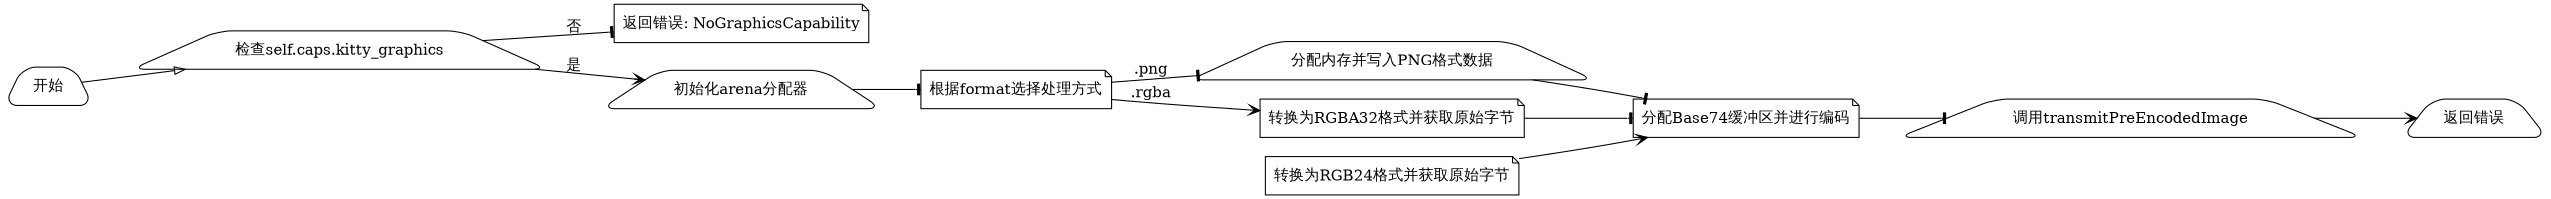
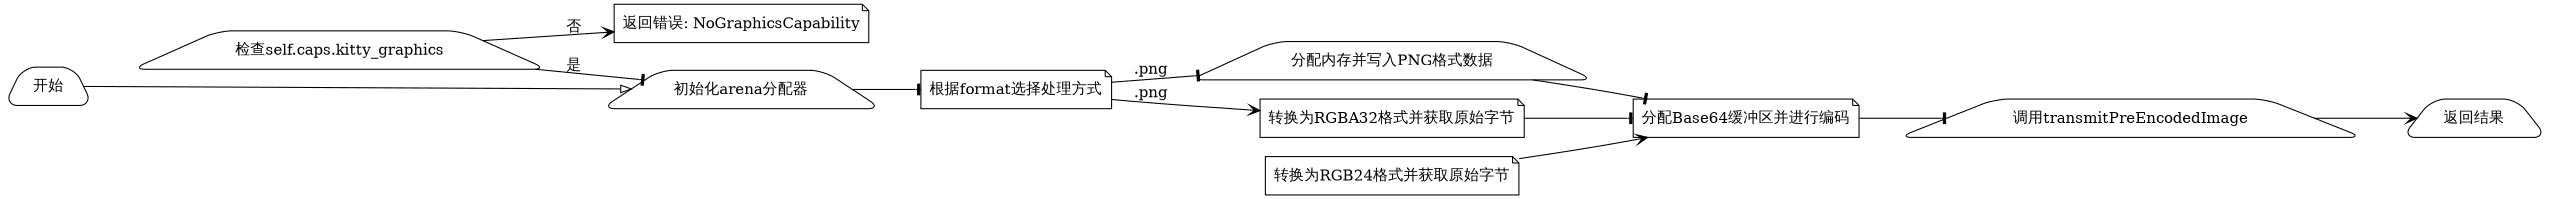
(546, 36) -> (546, 36)
(587, 74) -> (587, 74)
(128, 76) -> (352, 88)
(1151, 93) -> (1151, 93)
(1746, 118) -> (1746, 118)
(2474, 118) -> (2474, 118)
